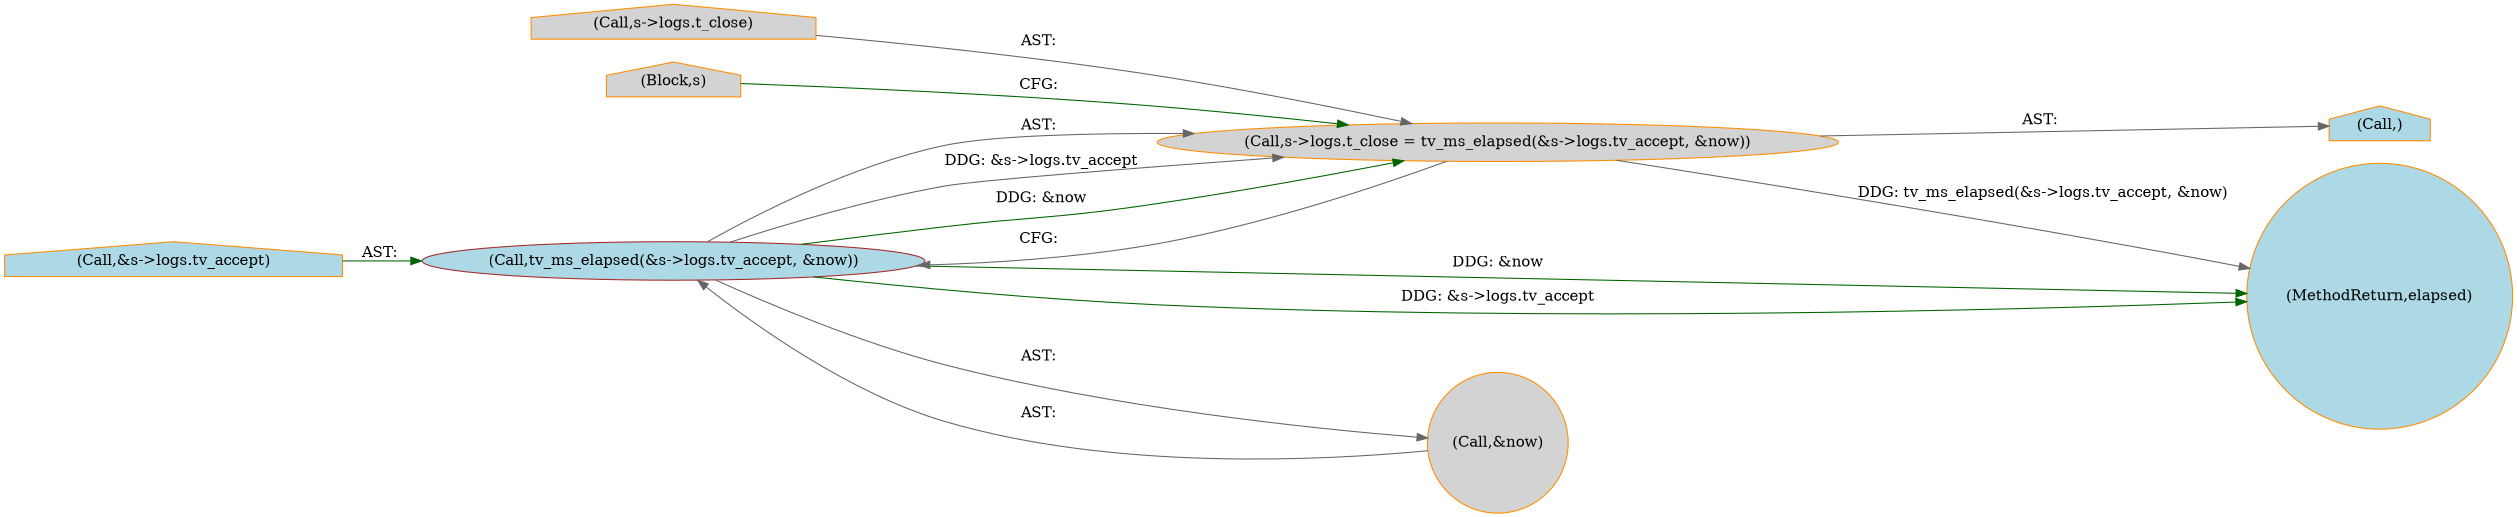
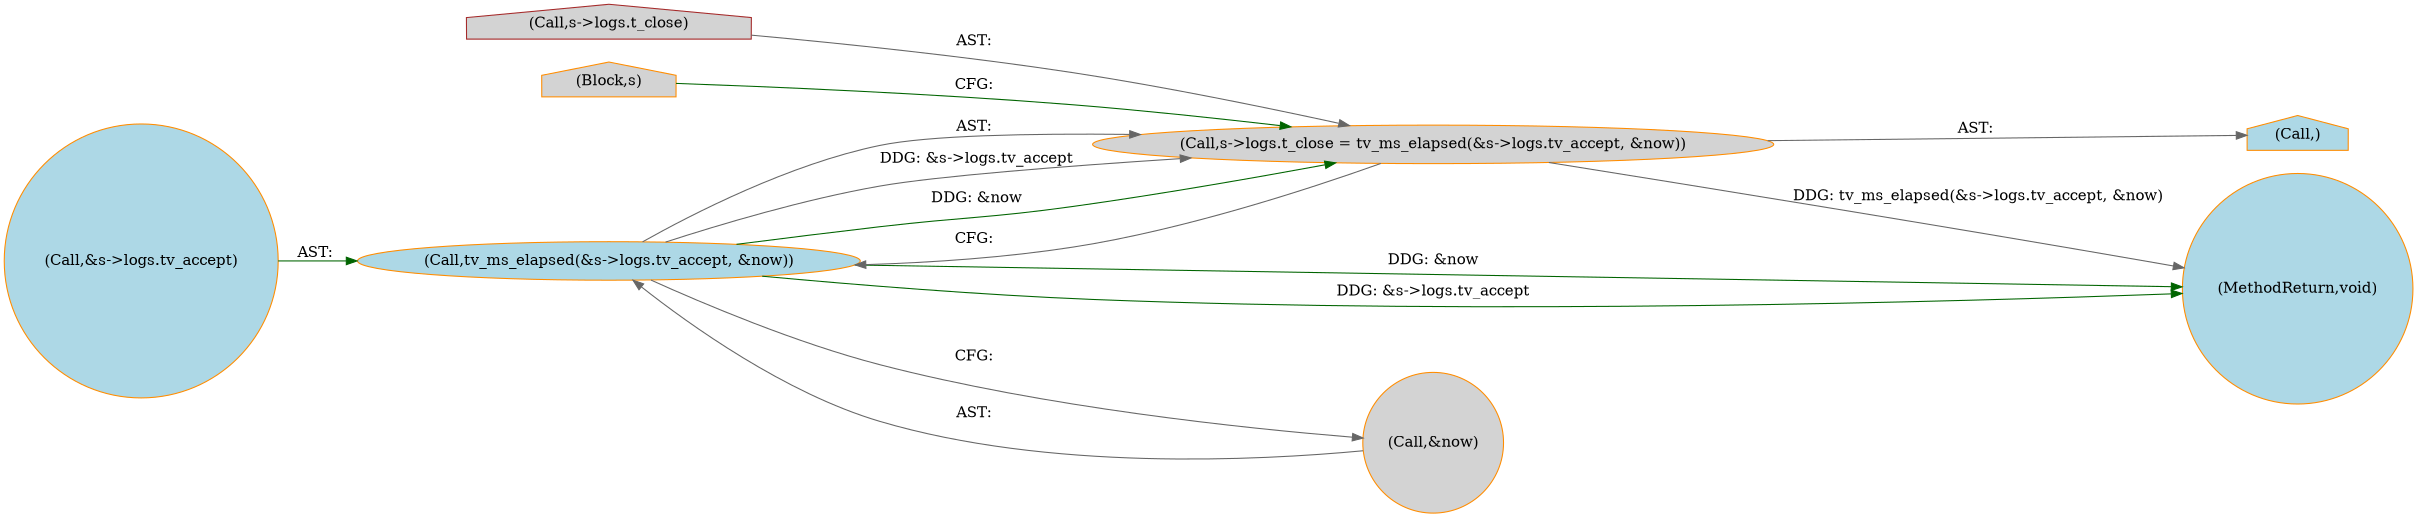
(674, 24) -> (609, 24)
(174, 261) -> (141, 261)
(674, 261) -> (609, 261)
(2380, 296) -> (2298, 289)
(1041, 357) -> (977, 357)
